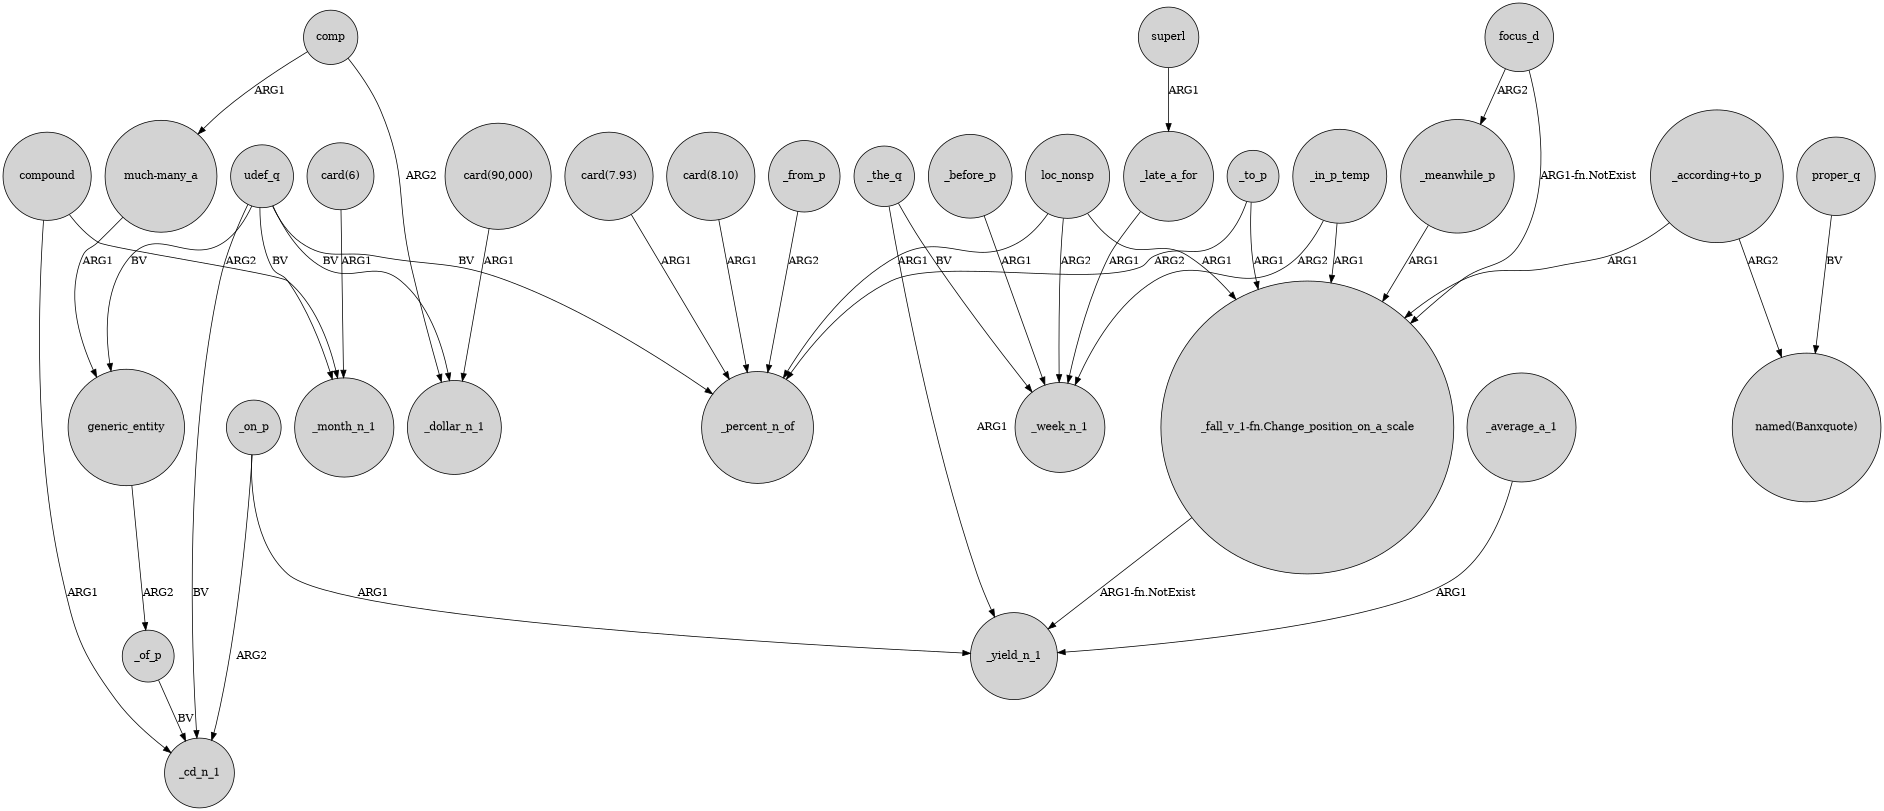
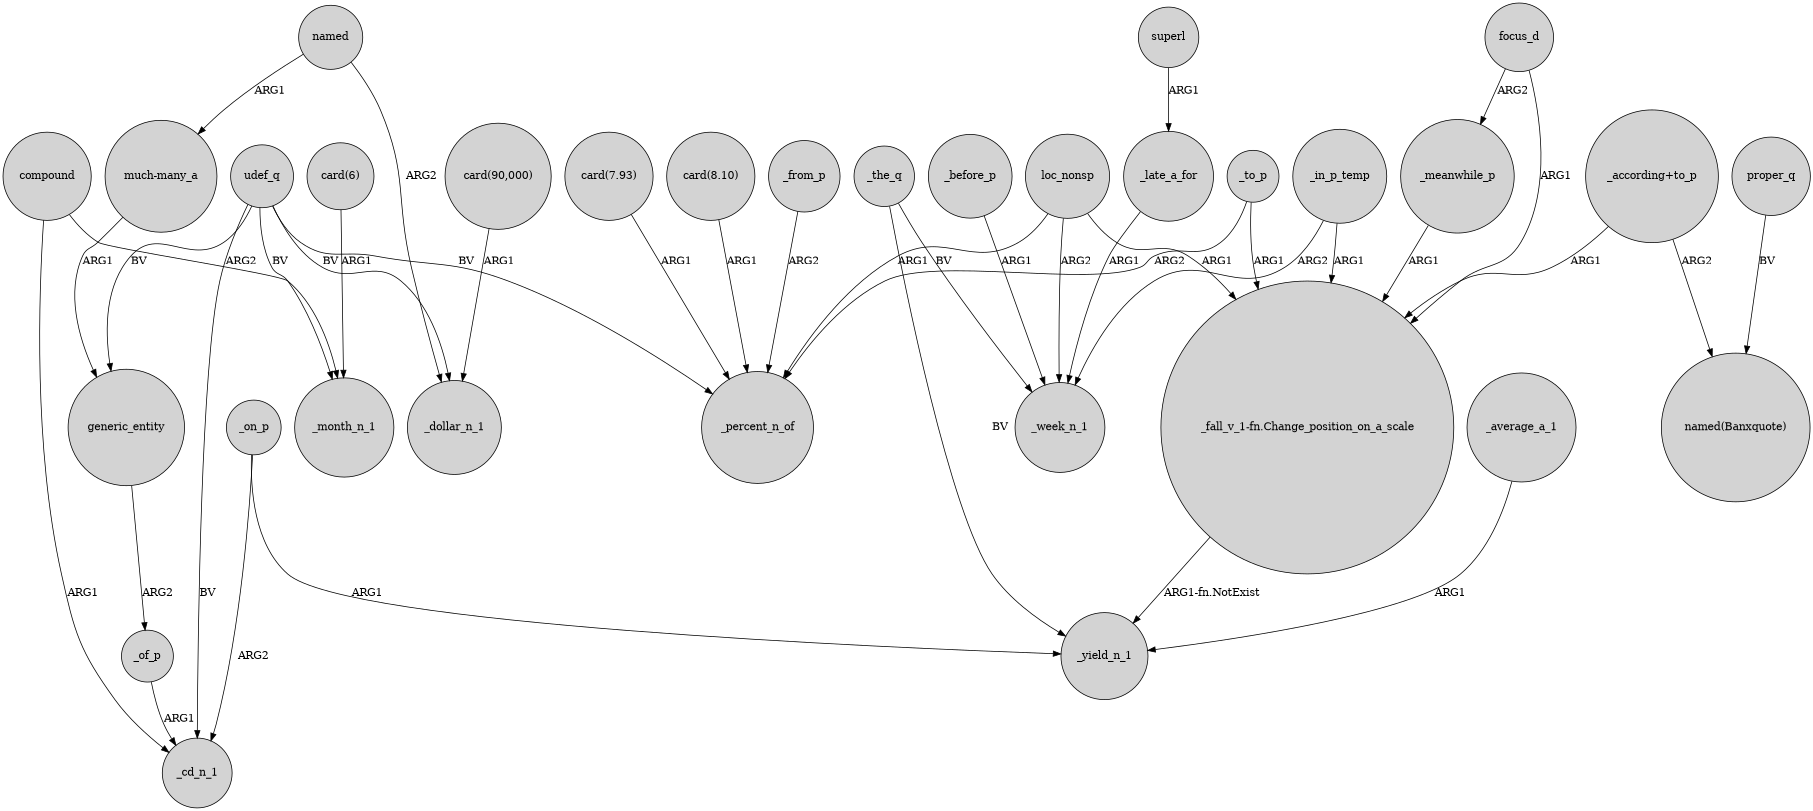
(331, 37) -> (331, 37)
(1588, 176) -> (1556, 176)
(992, 427) -> (1000, 427)
(186, 719) -> (179, 719)
